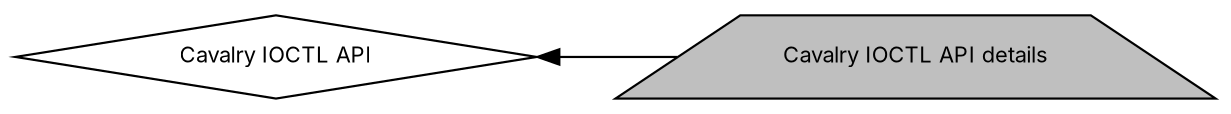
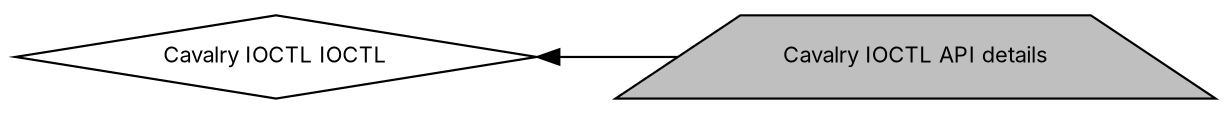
(276, 57) -> (276, 57)
